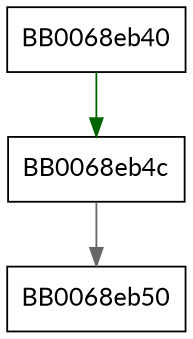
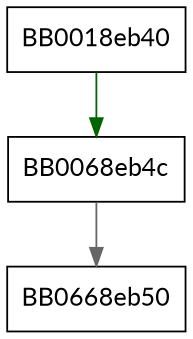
(96, 40) -> (96, 40)
(96, 299) -> (96, 299)
